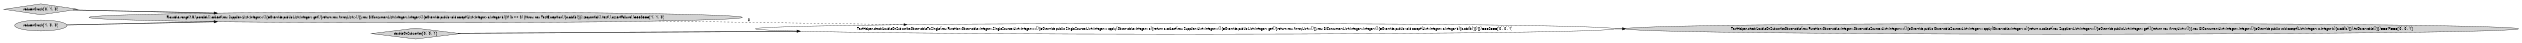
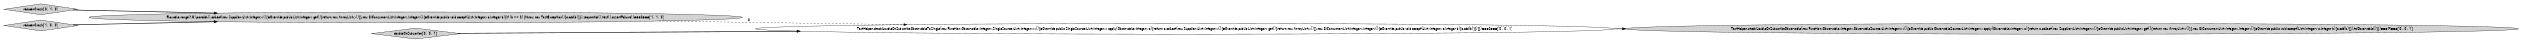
(41, 26) -> (41, 26)
